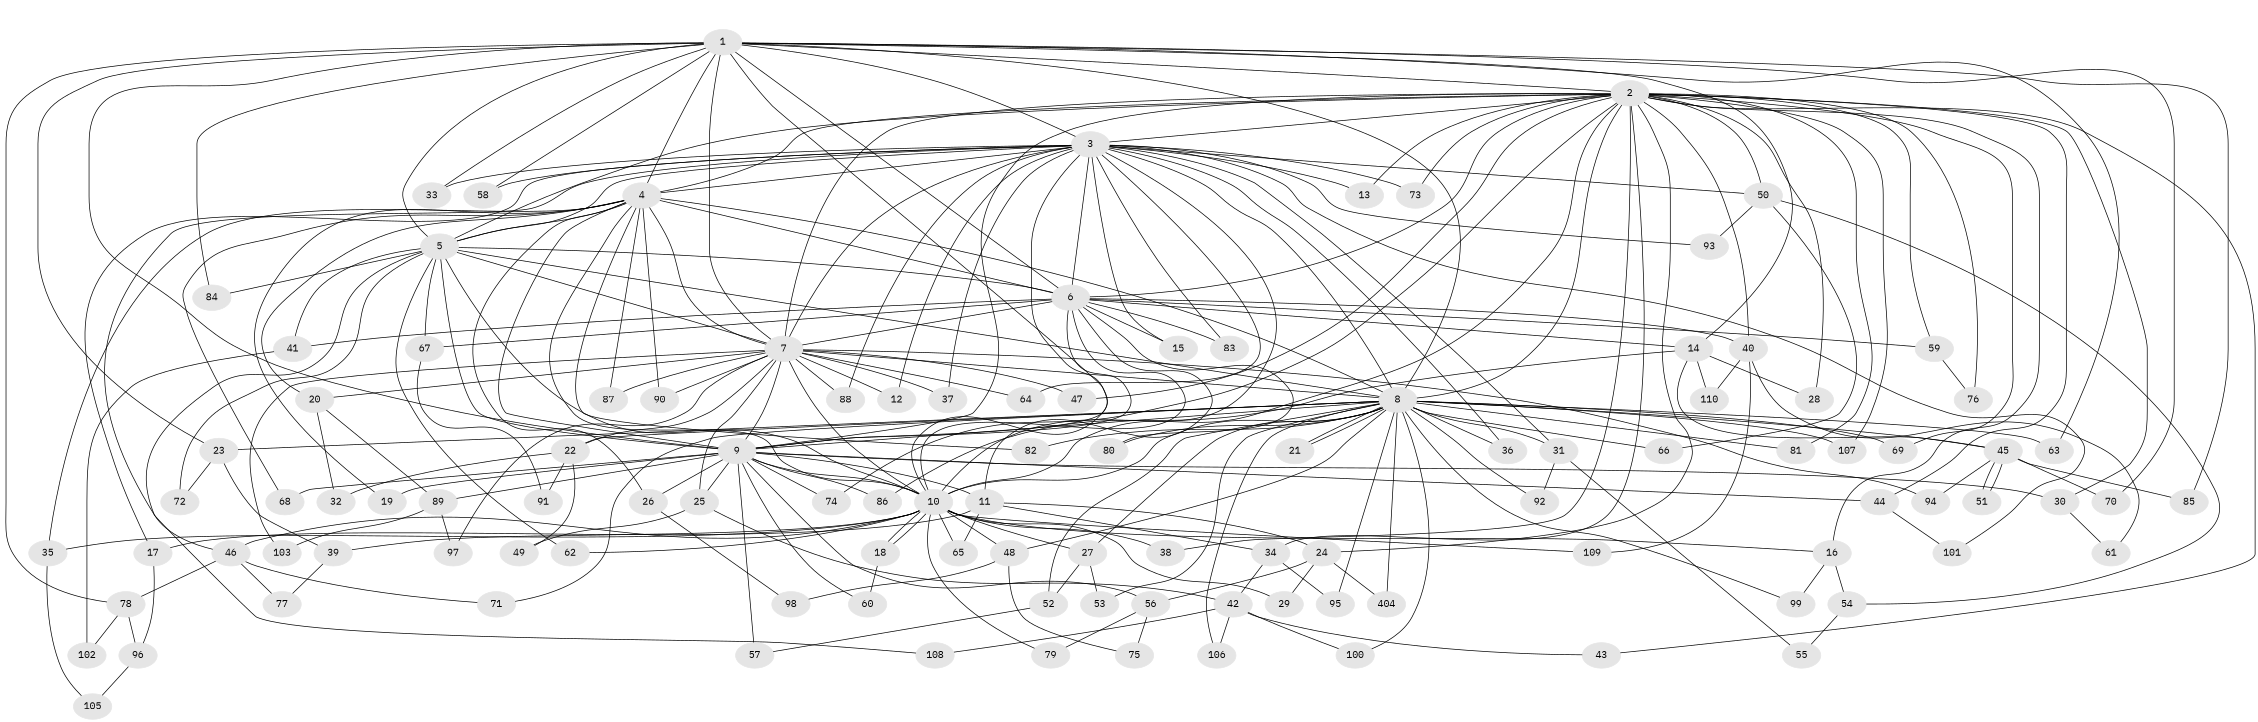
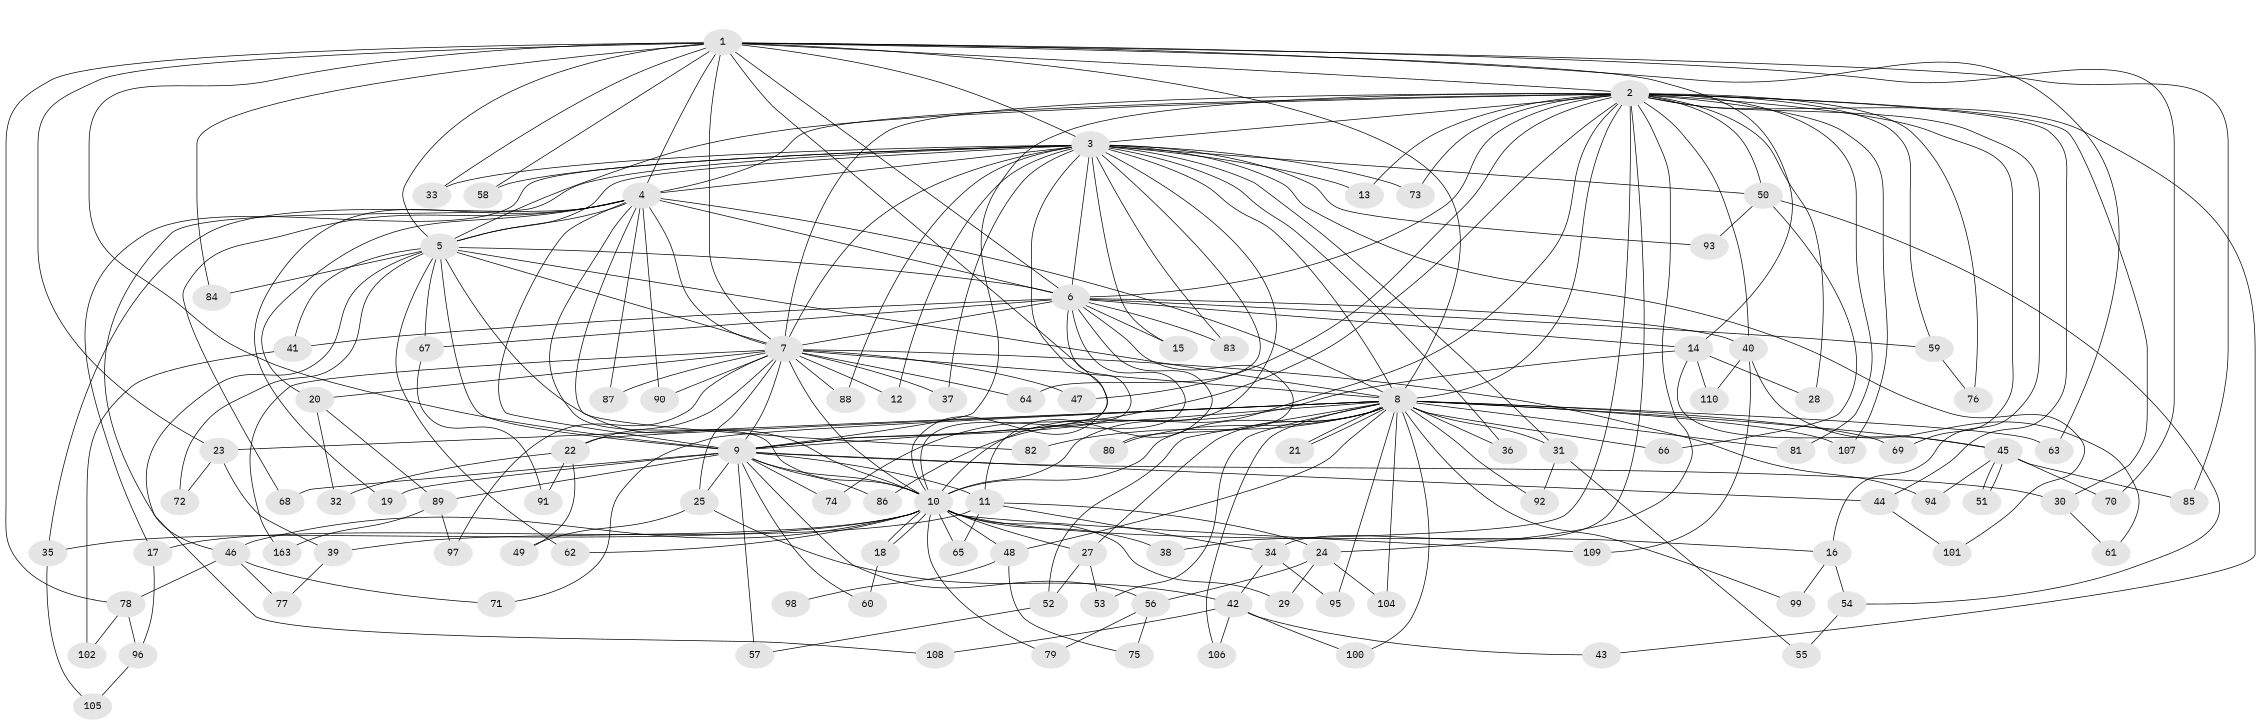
(648, 502) -> none
(282, 553) -> (282, 553)
(1386, 604) -> (1386, 604)
